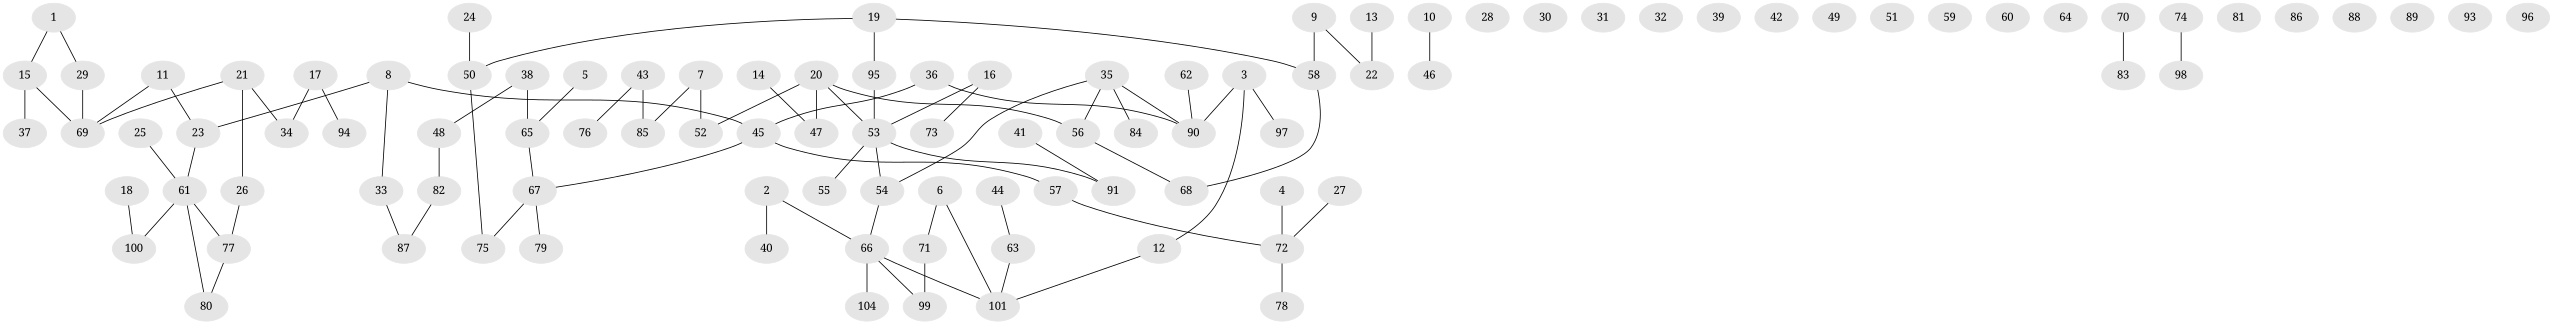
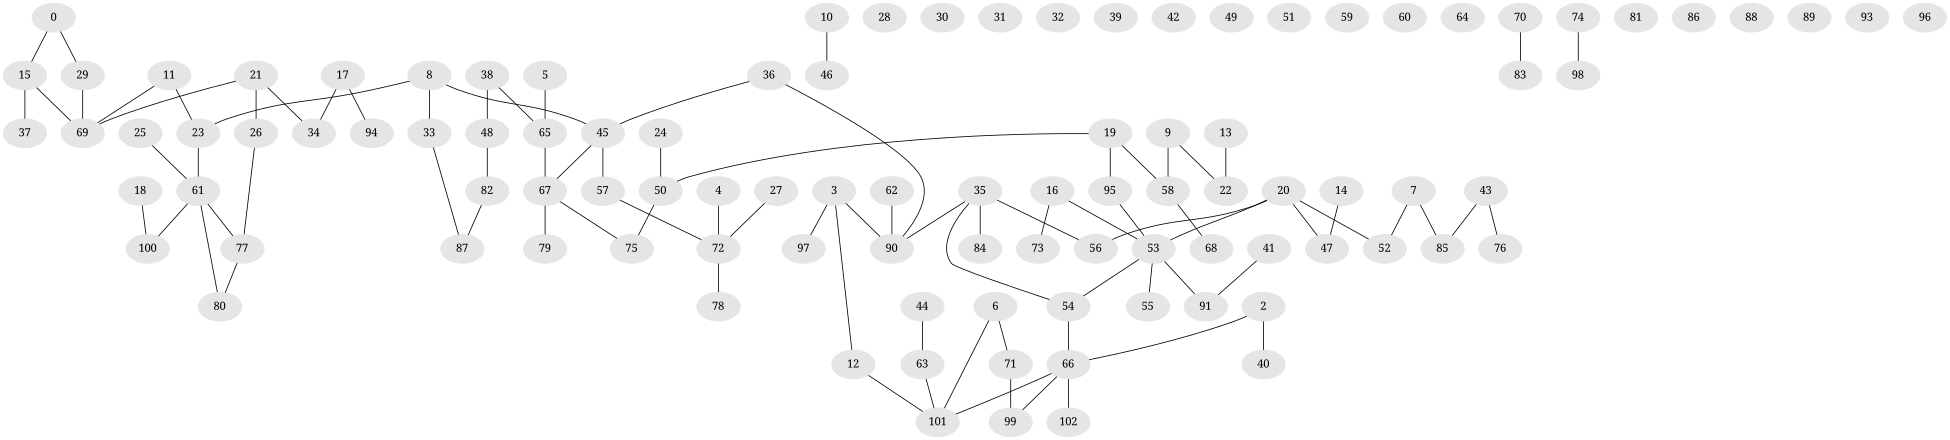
(54, 18) -> (54, 18)
(1132, 162) -> none
(867, 307) -> (1068, 422)
